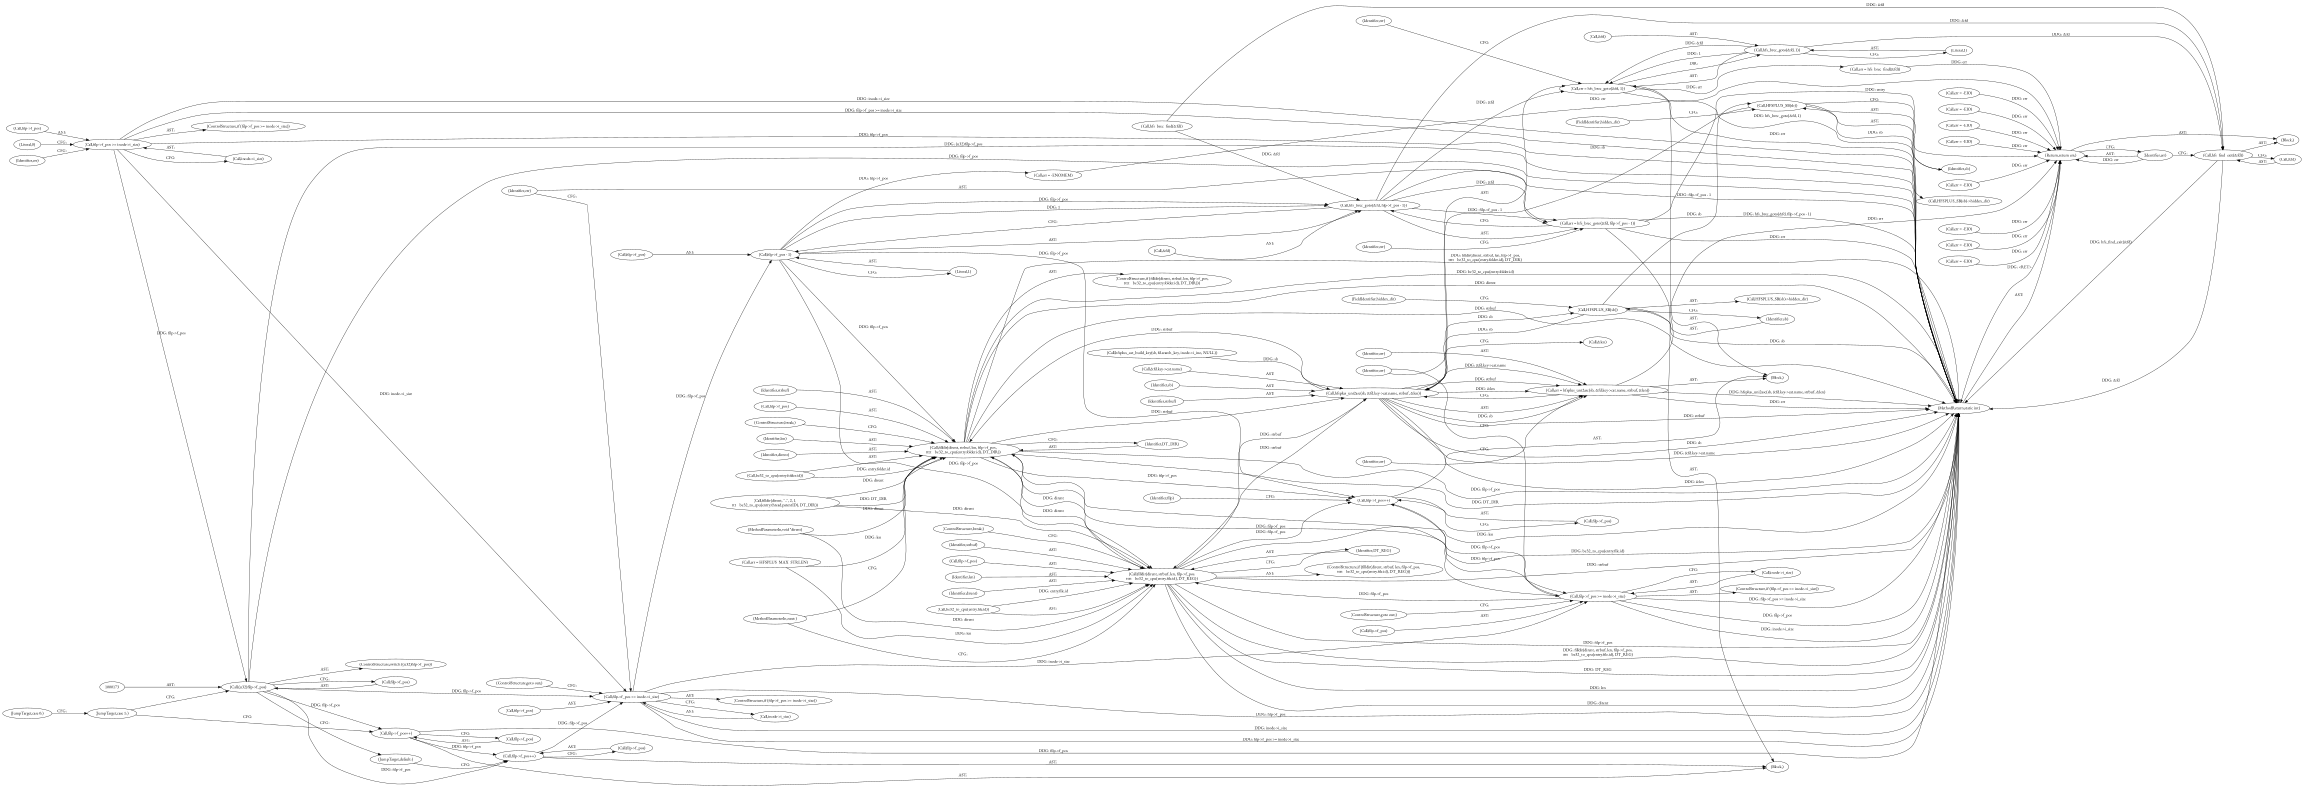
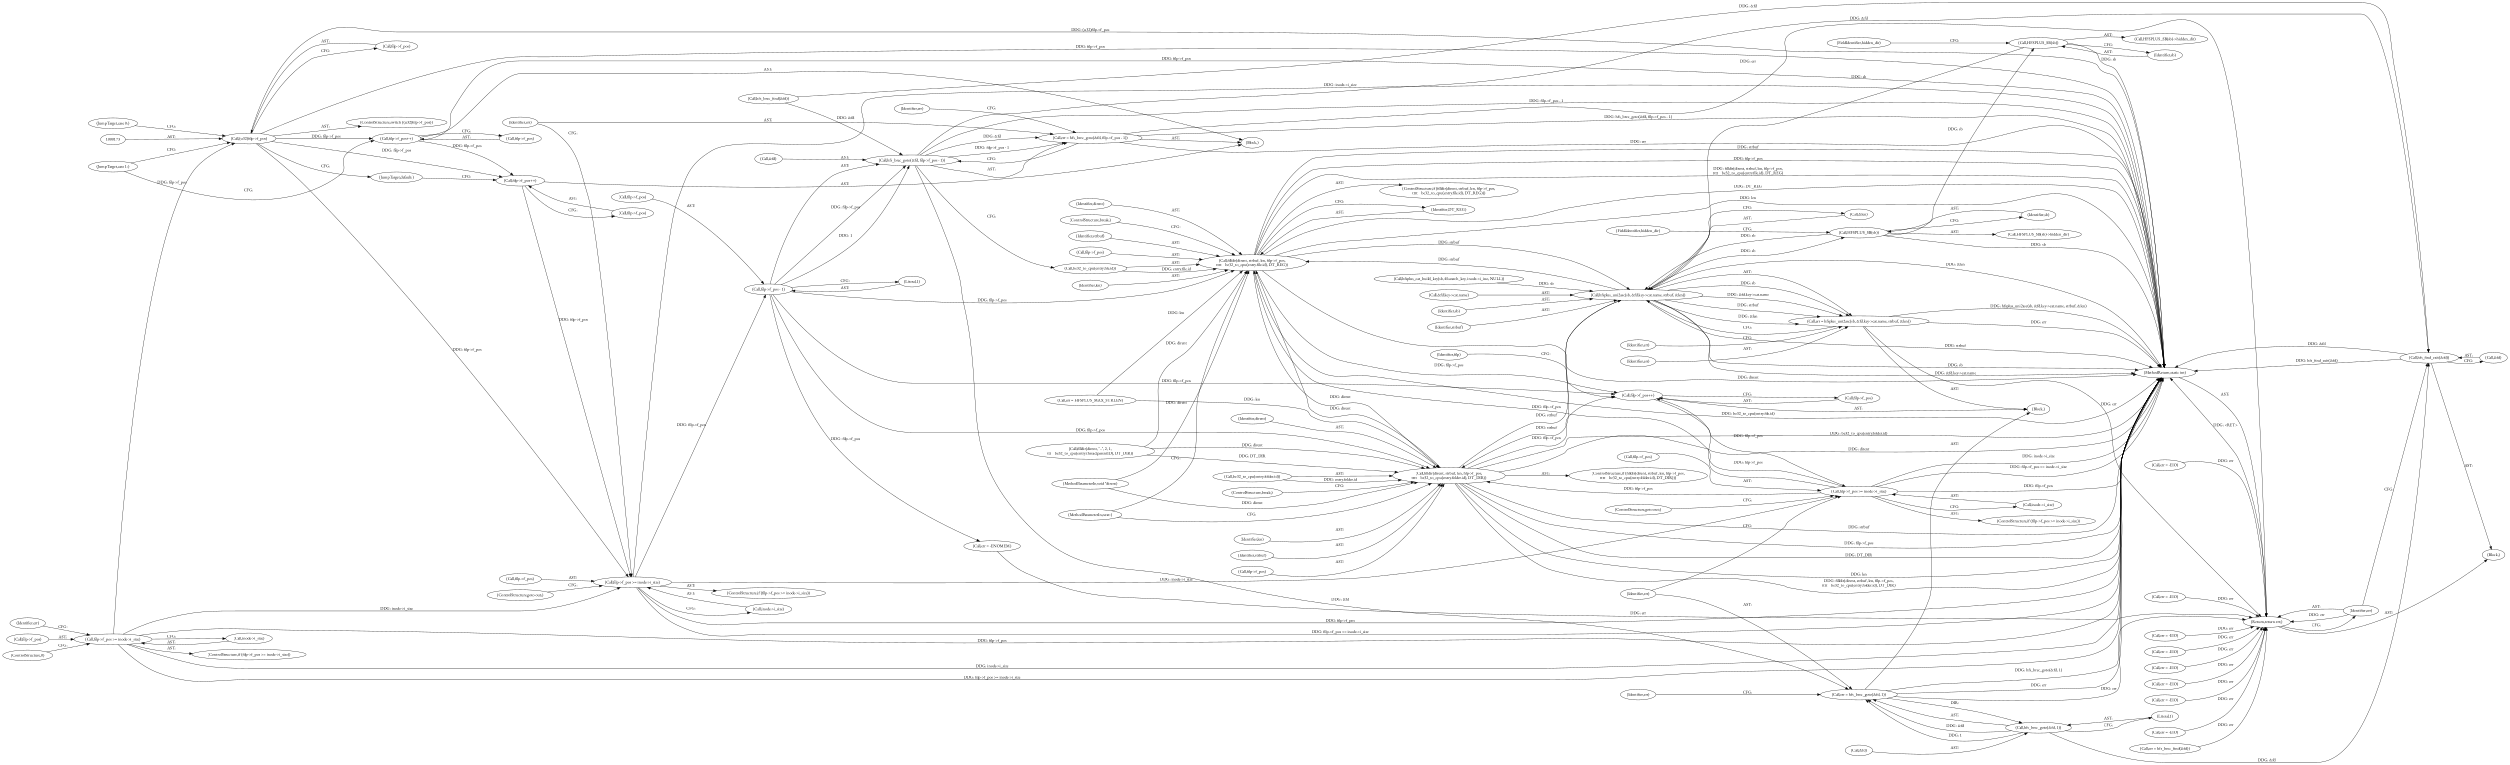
(1733, 71) -> (2100, 697)
(1875, 90) -> (1748, 61)
(27, 145) -> (28, 655)
none -> (1734, 224)
(1065, 225) -> (976, 228)
(1162, 444) -> none
(68, 713) -> (179, 131)
